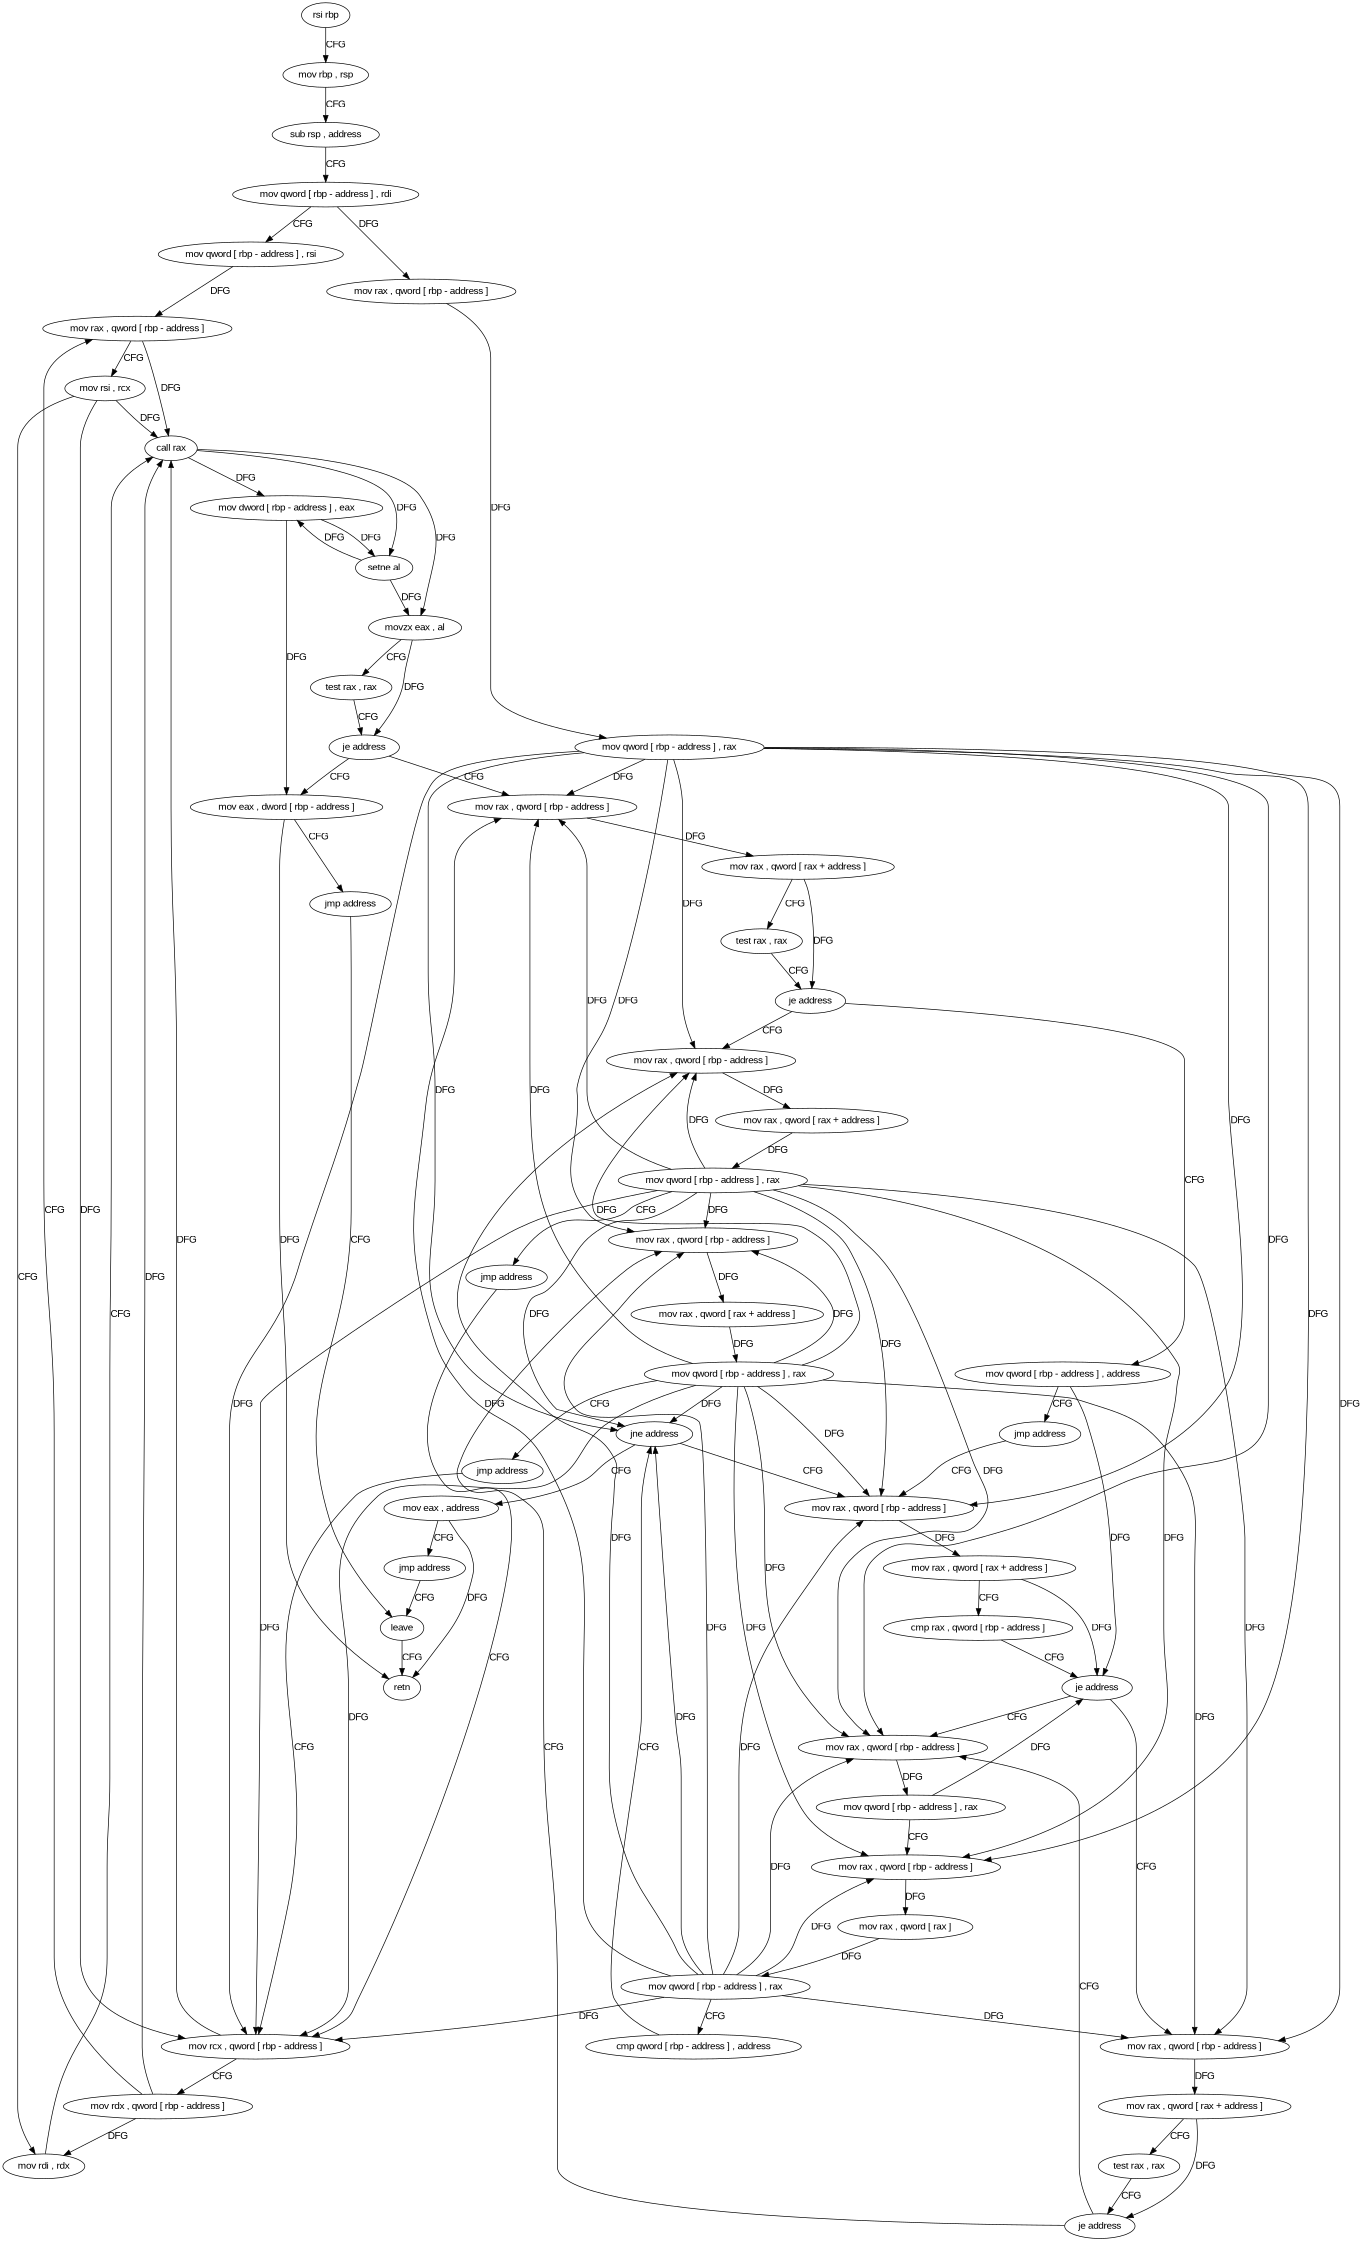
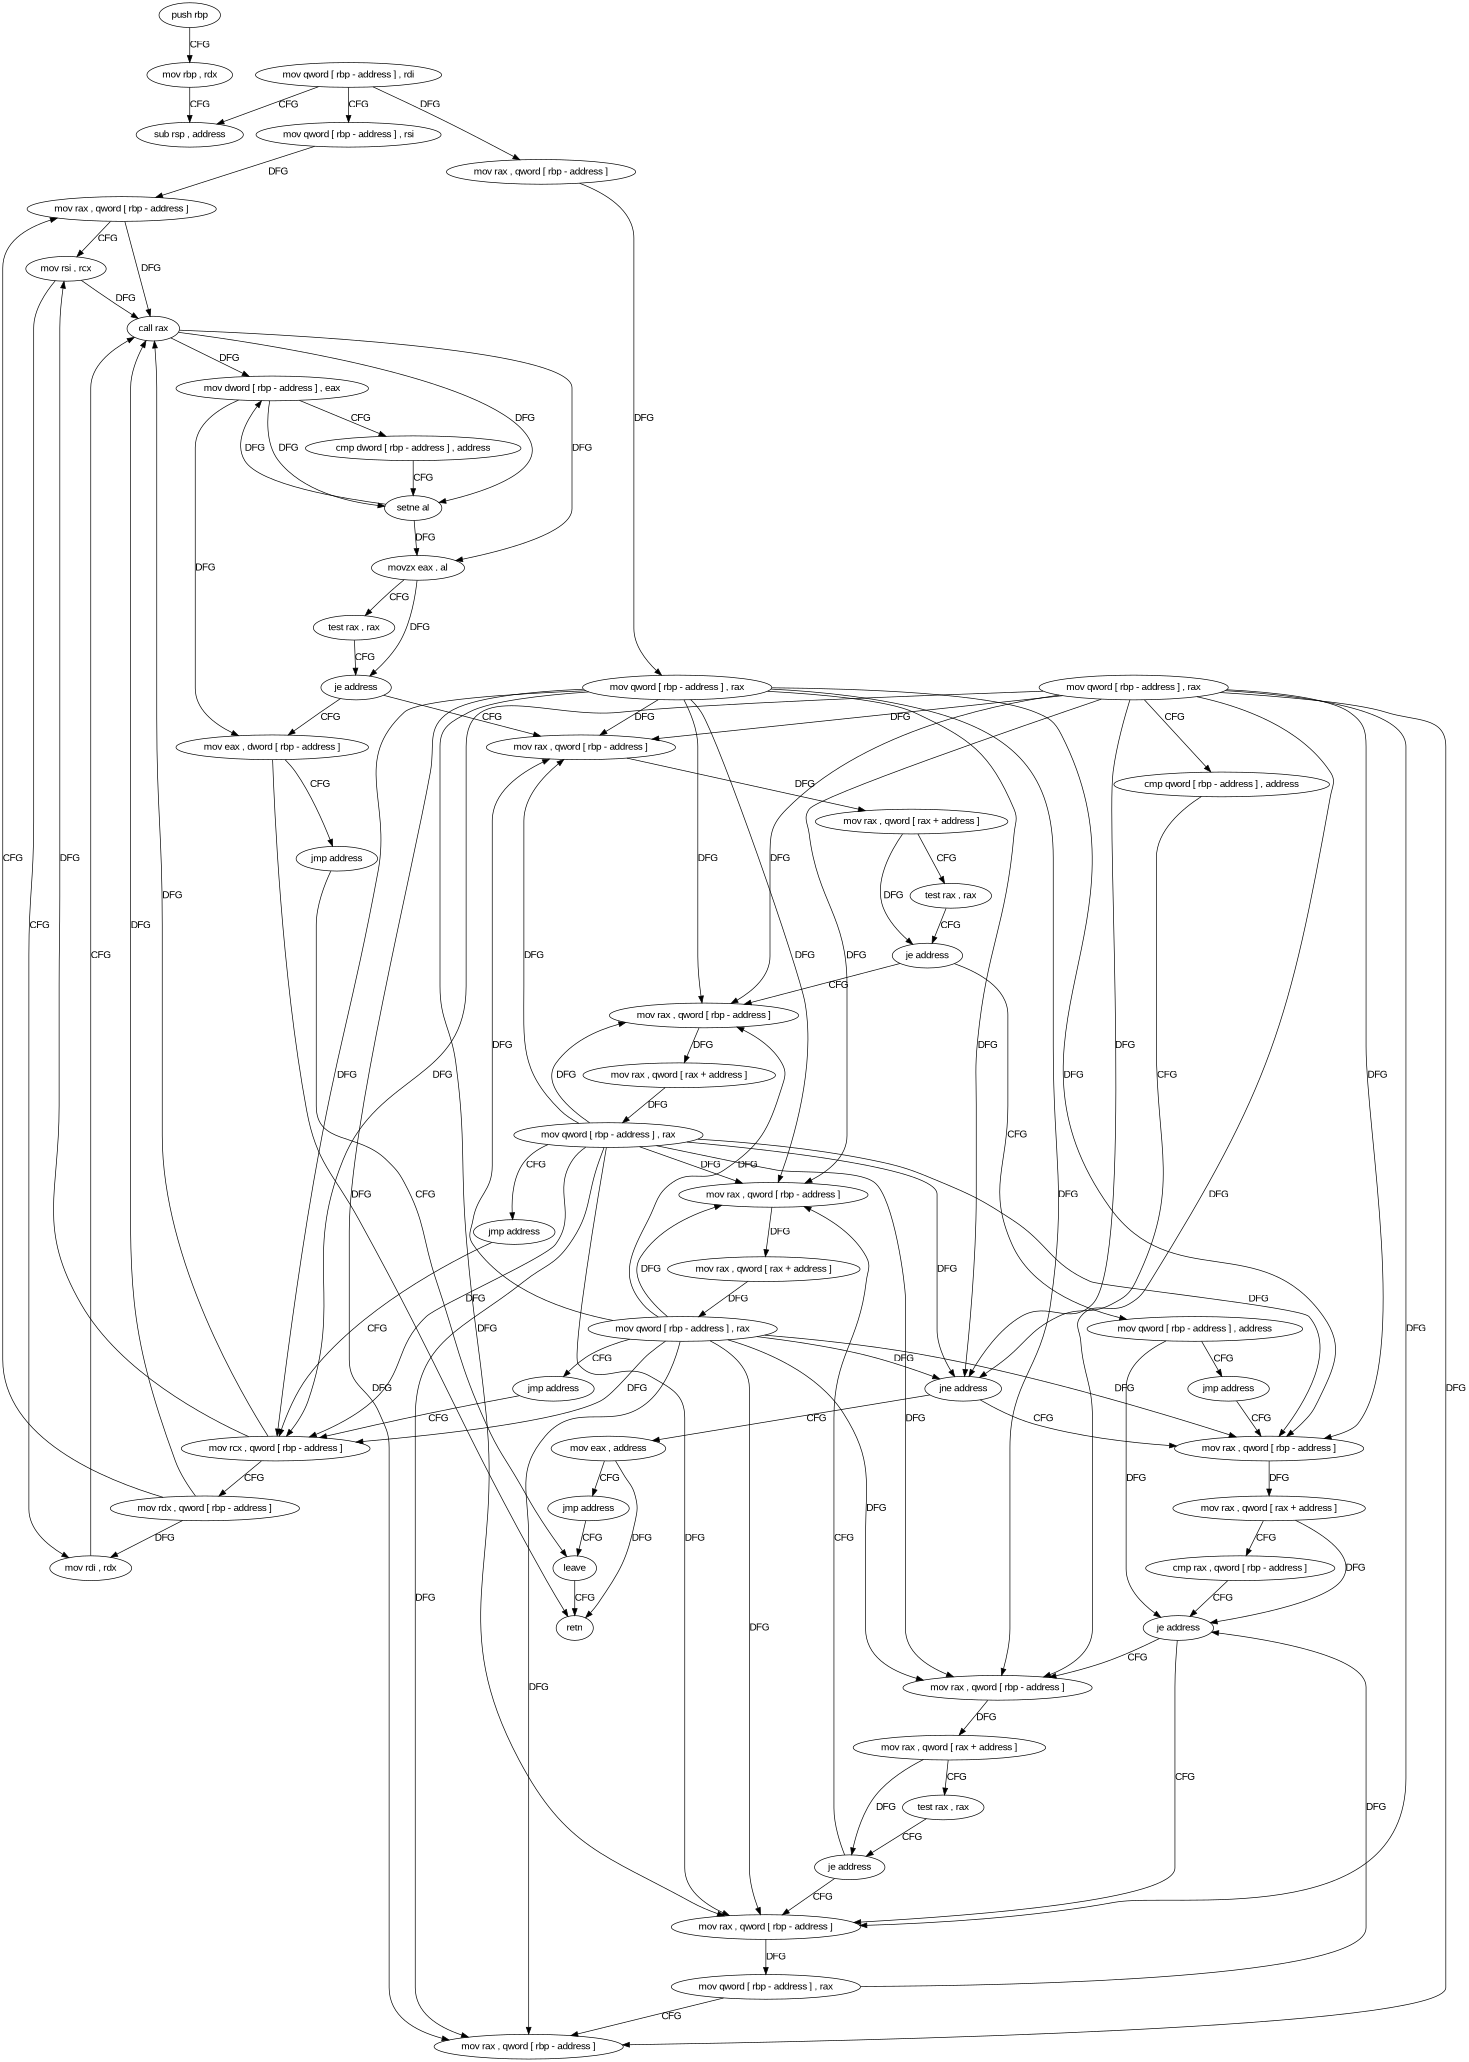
(326, 15) -> (190, 15)
(326, 75) -> (190, 75)
(326, 161) -> (271, 104)
none -> (413, 448)
(80, 1246) -> (60, 907)
(905, 1927) -> none
